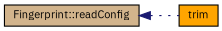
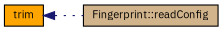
(165, 16) -> (69, 16)
